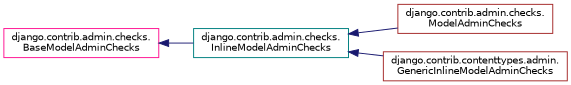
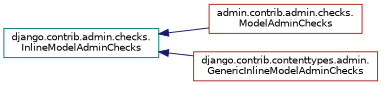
(475, 19) -> (286, 19)
(81, 43) -> none
